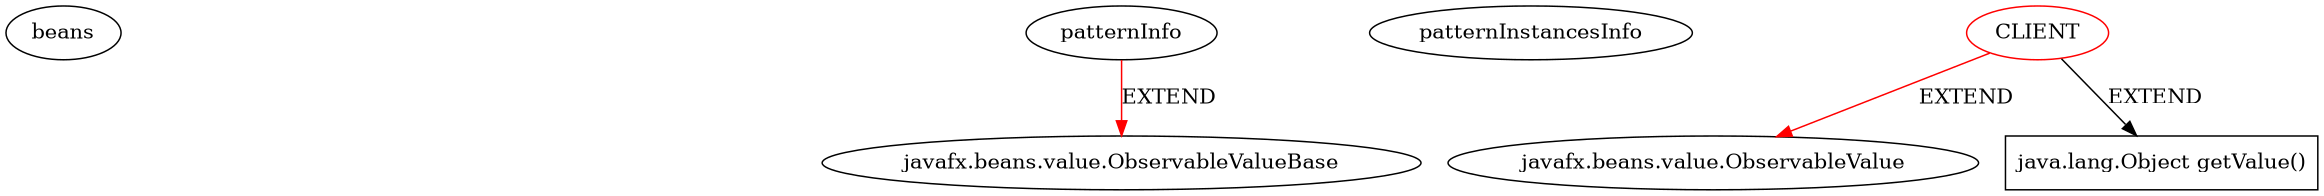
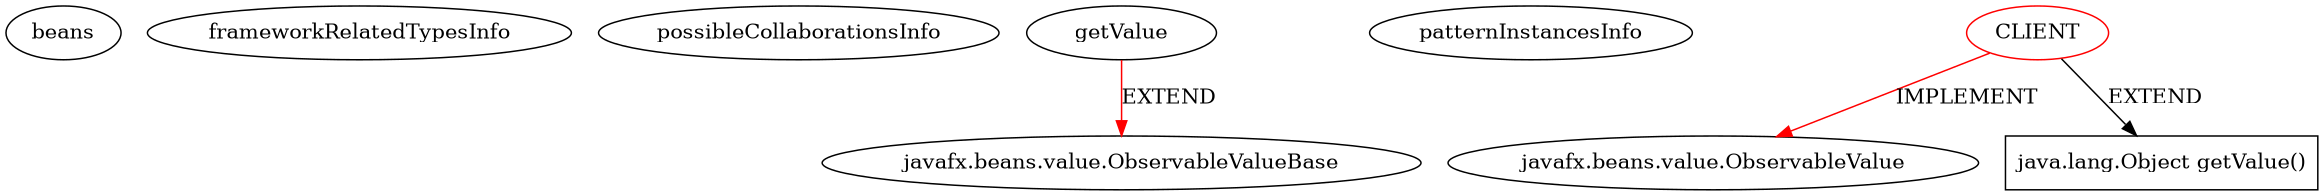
none -> (359, 33)
none -> (799, 33)
(1122, 33) -> (1122, 33)
(1967, 98) -> (1967, 98)
